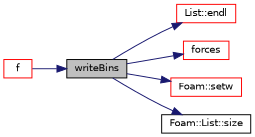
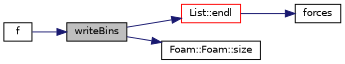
(206, 50) -> (318, 14)
(150, 60) -> (263, 14)
(18, 69) -> (18, 32)
(206, 87) -> none
(206, 124) -> (211, 50)
